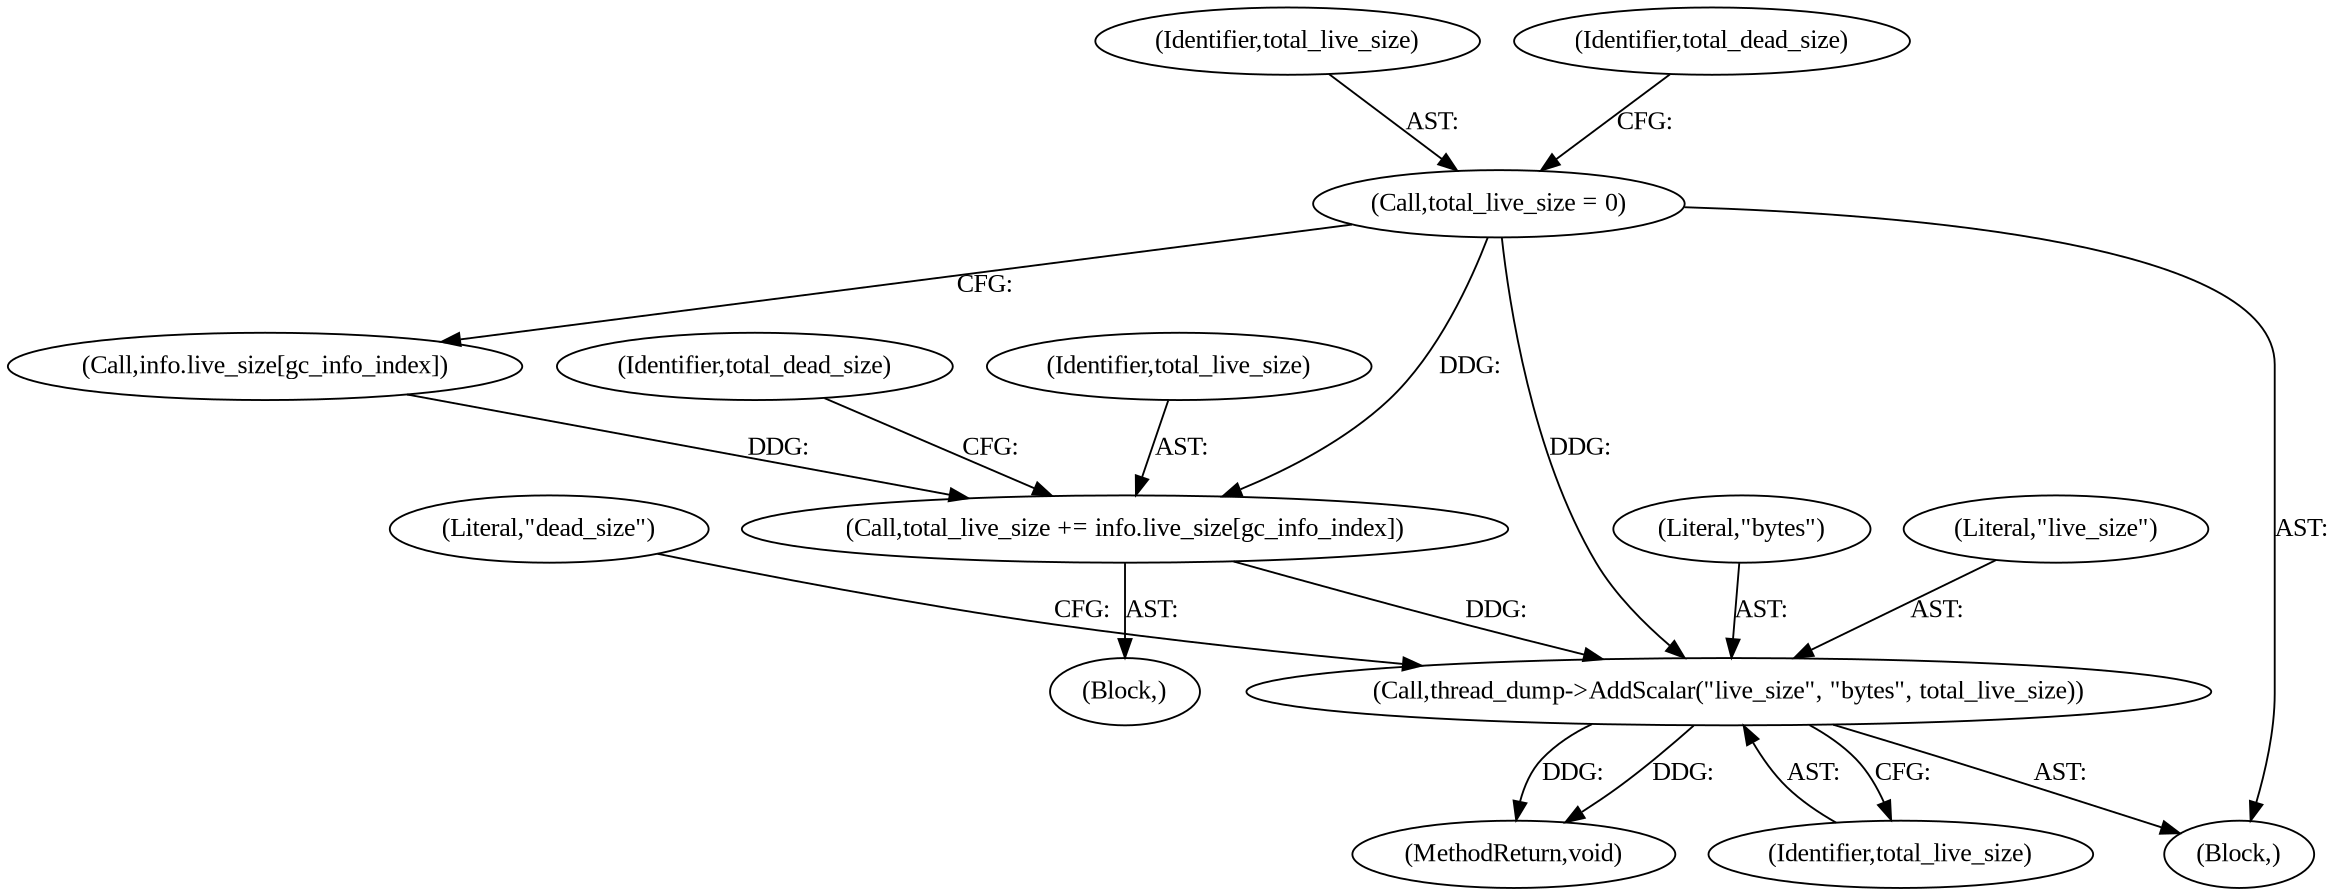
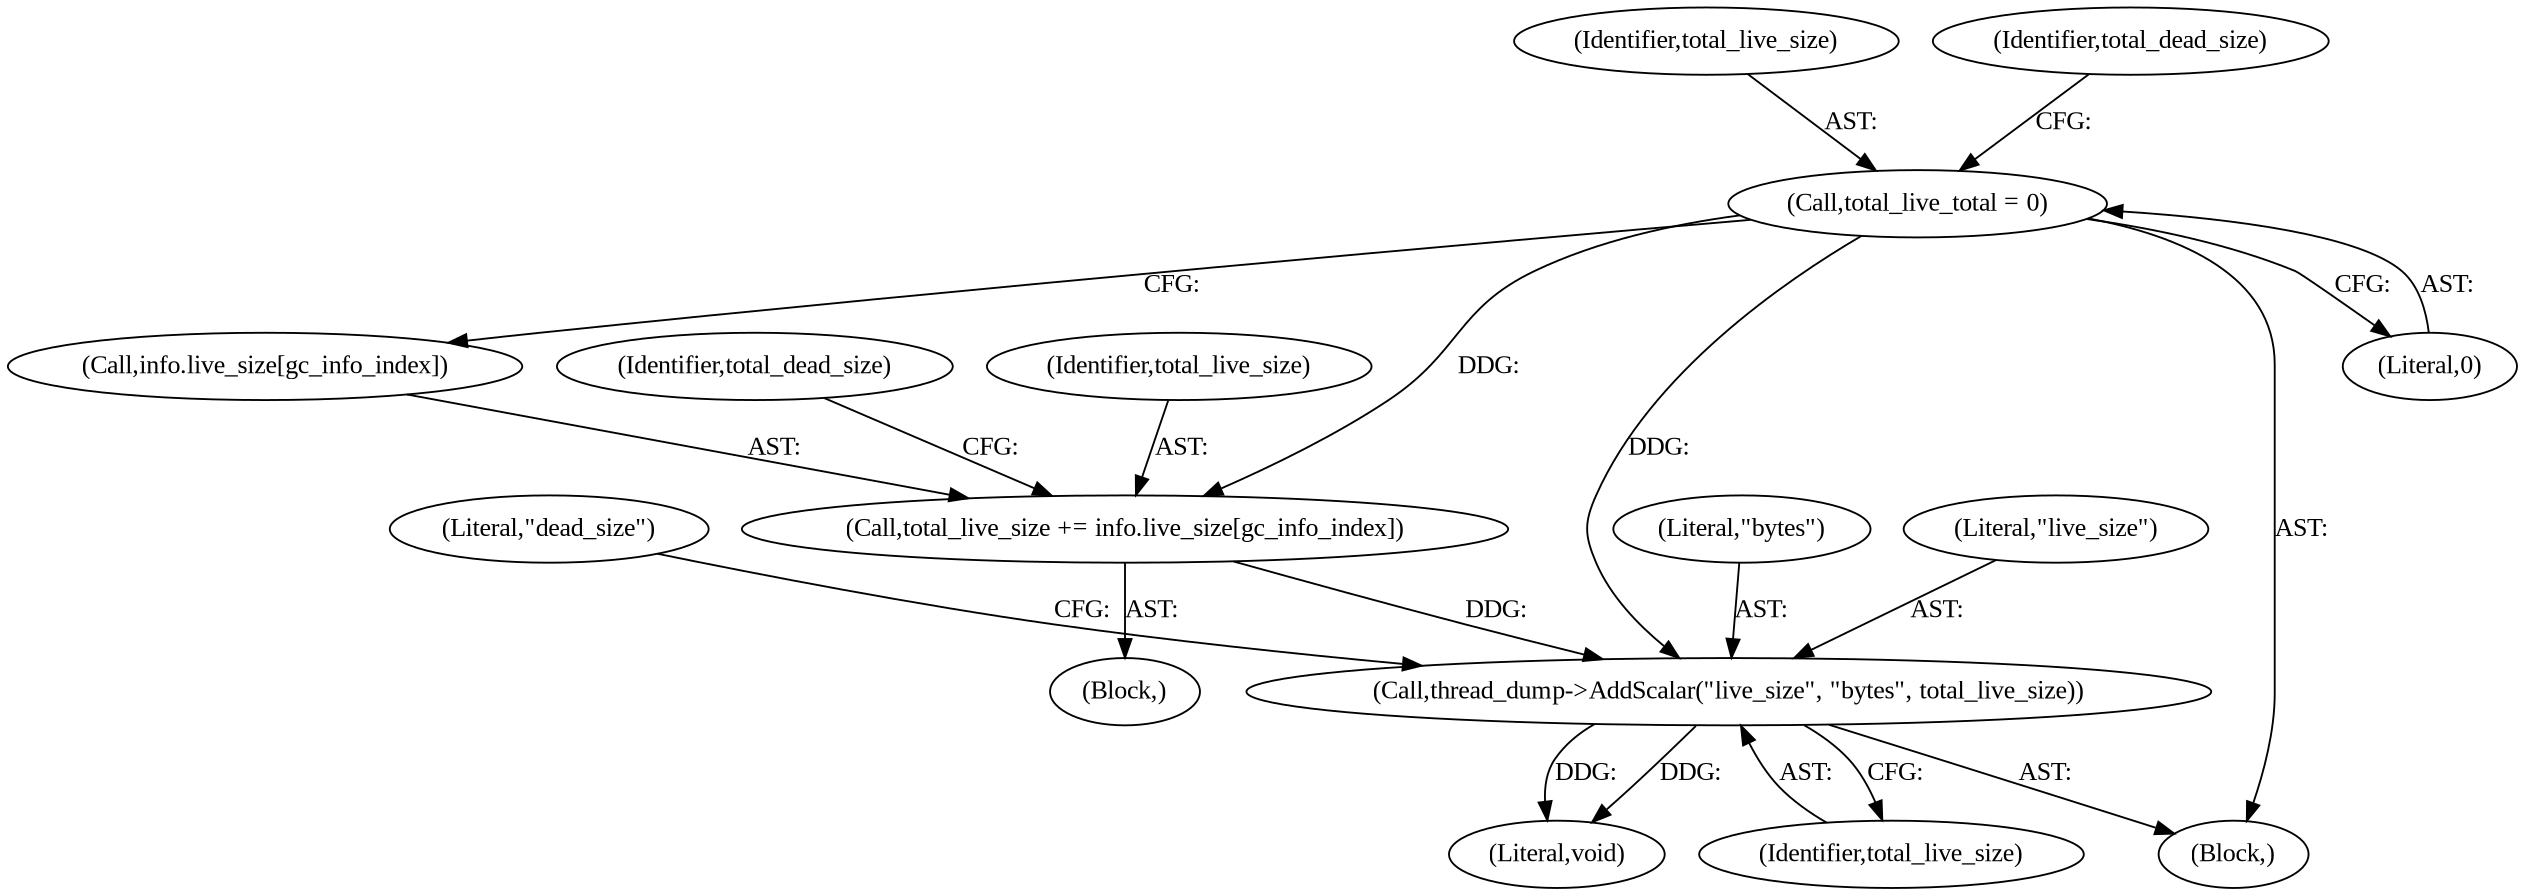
(1499, 204) -> (1918, 204)
none -> (2430, 366)
(782, 448) -> (778, 448)
(1514, 854) -> (1557, 854)
